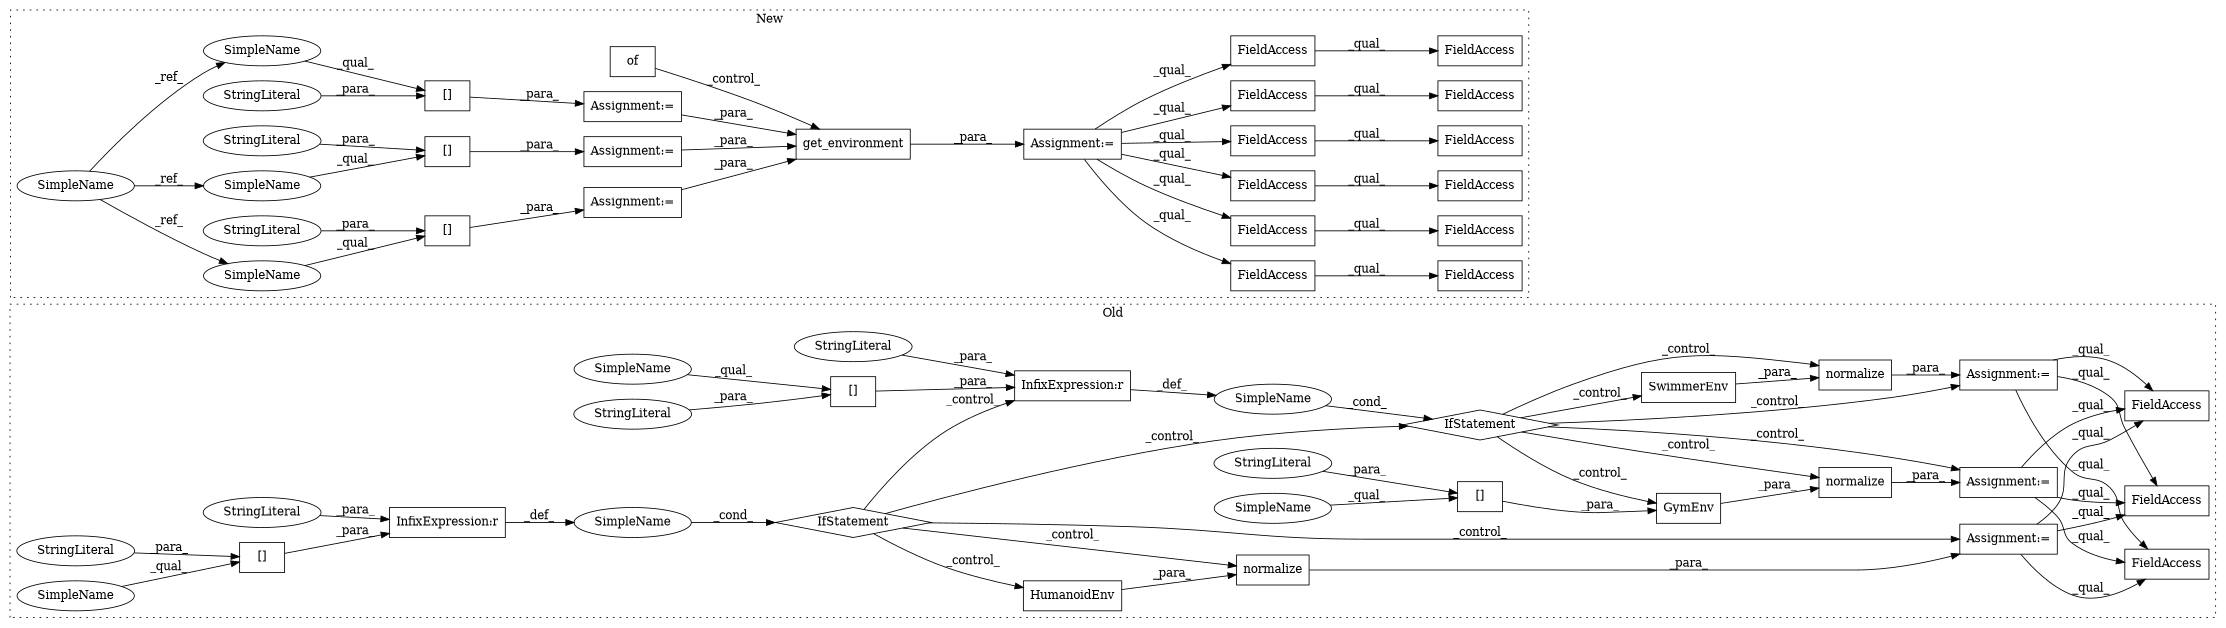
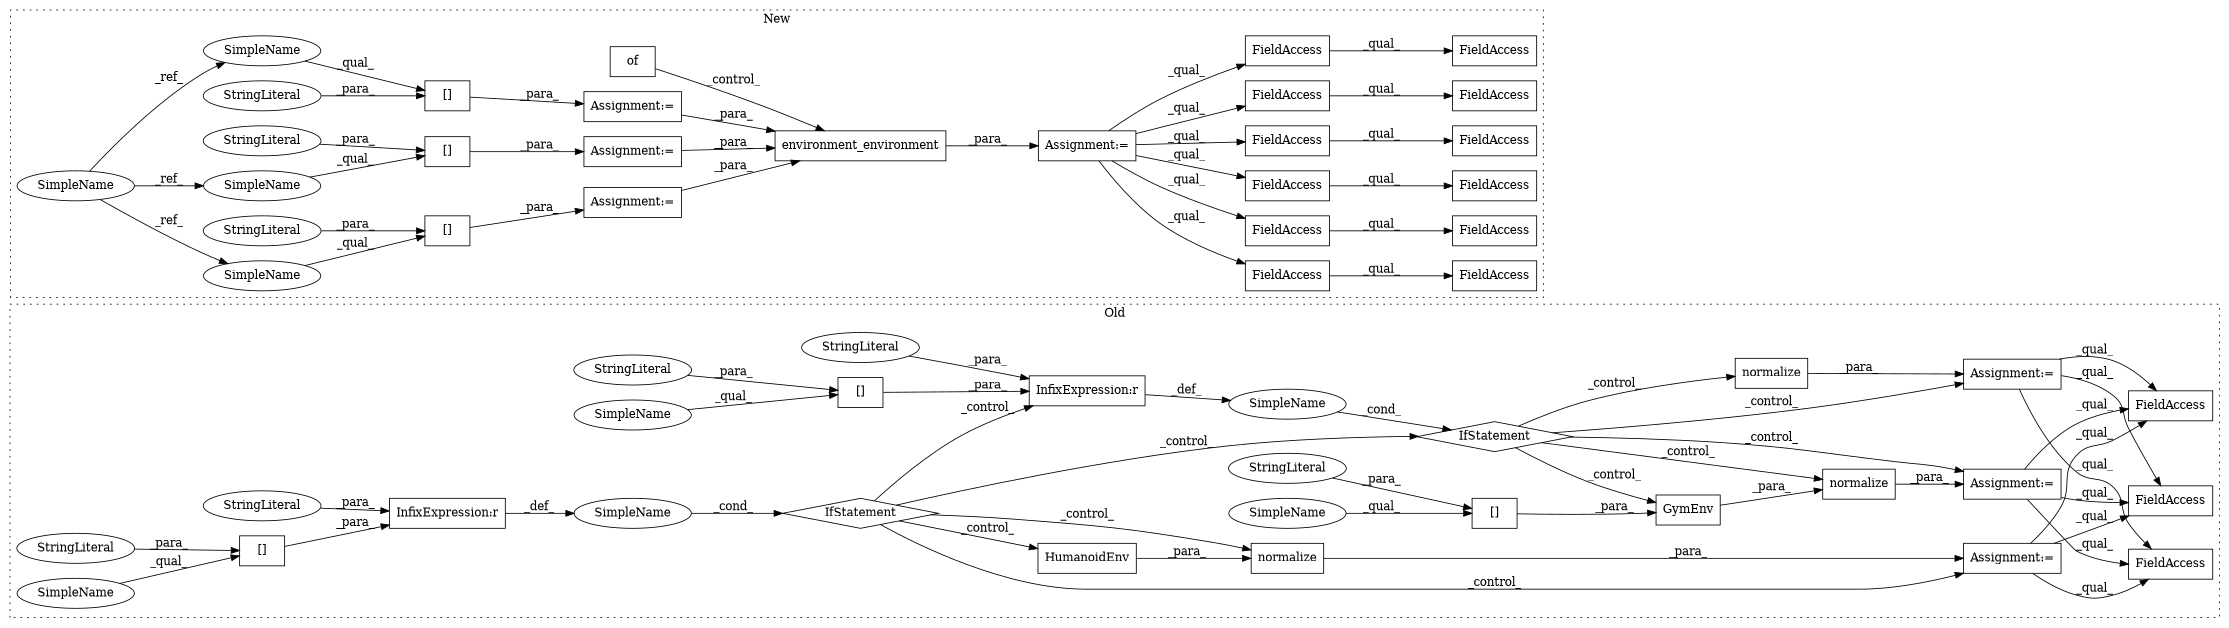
(853, 144) -> (860, 146)
(1689, 388) -> none
